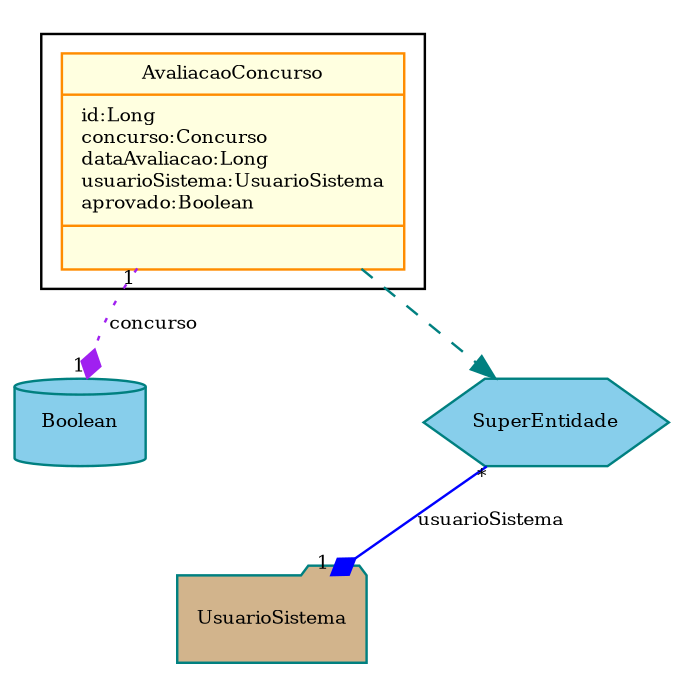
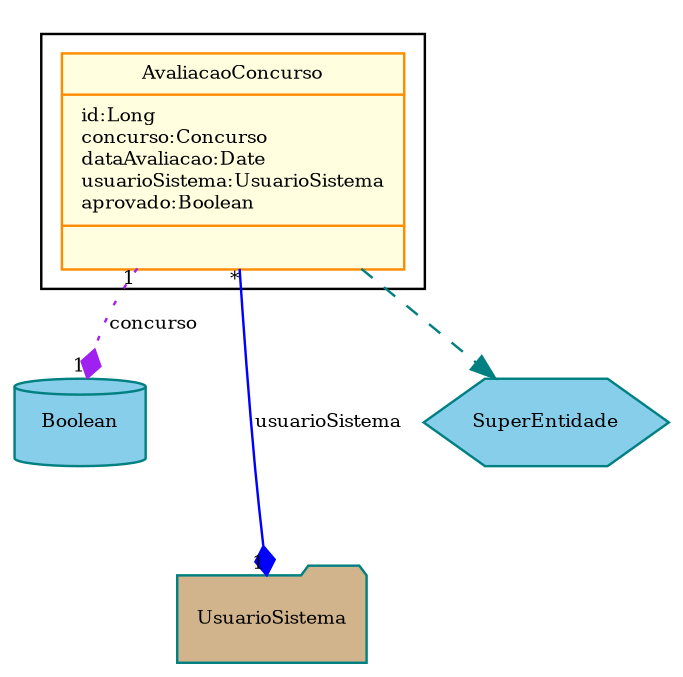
(176, 159) -> (174, 159)
(421, 512) -> (250, 407)
